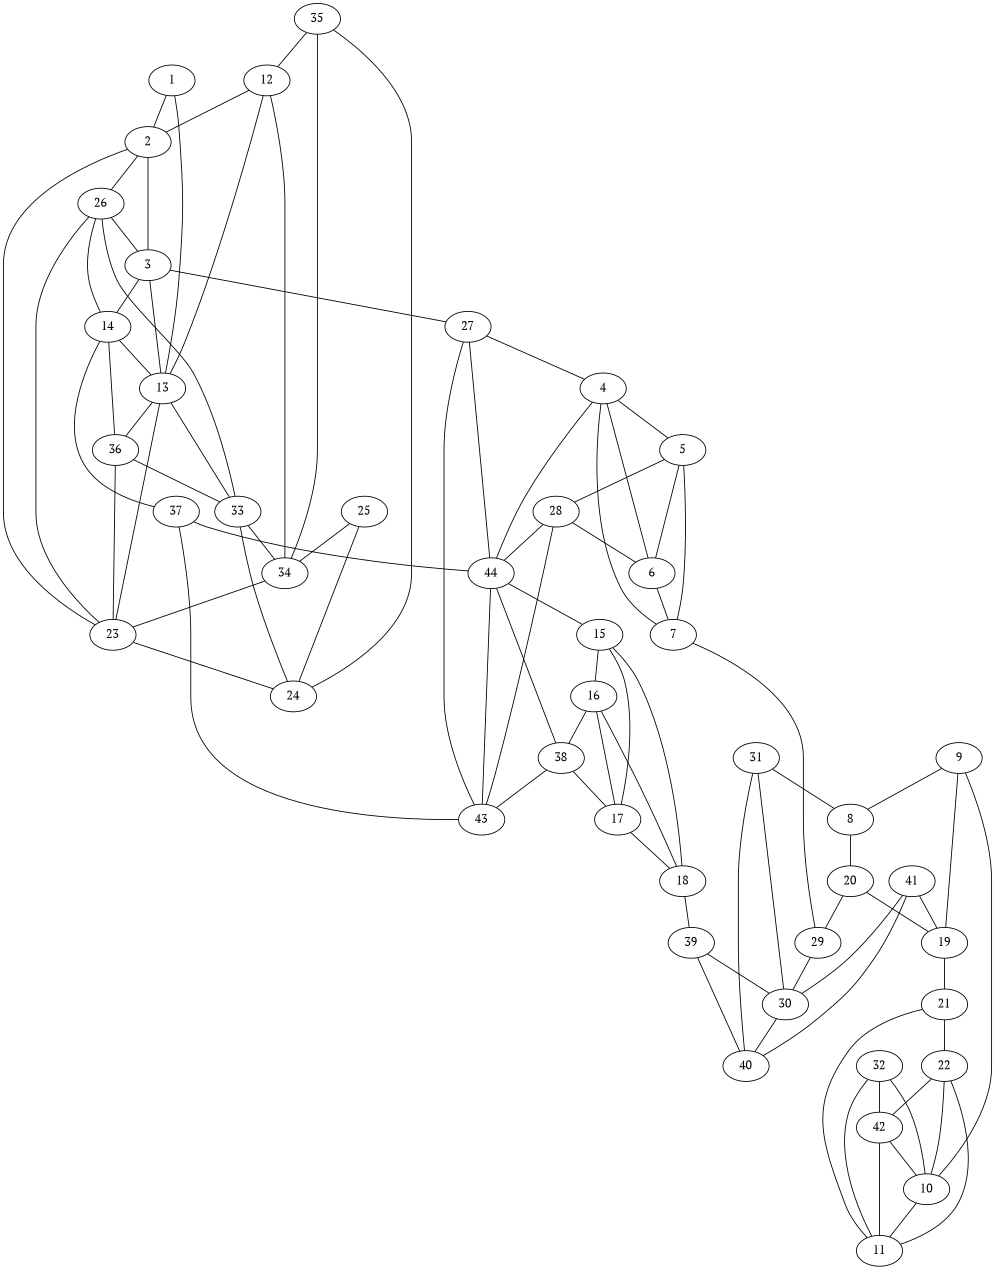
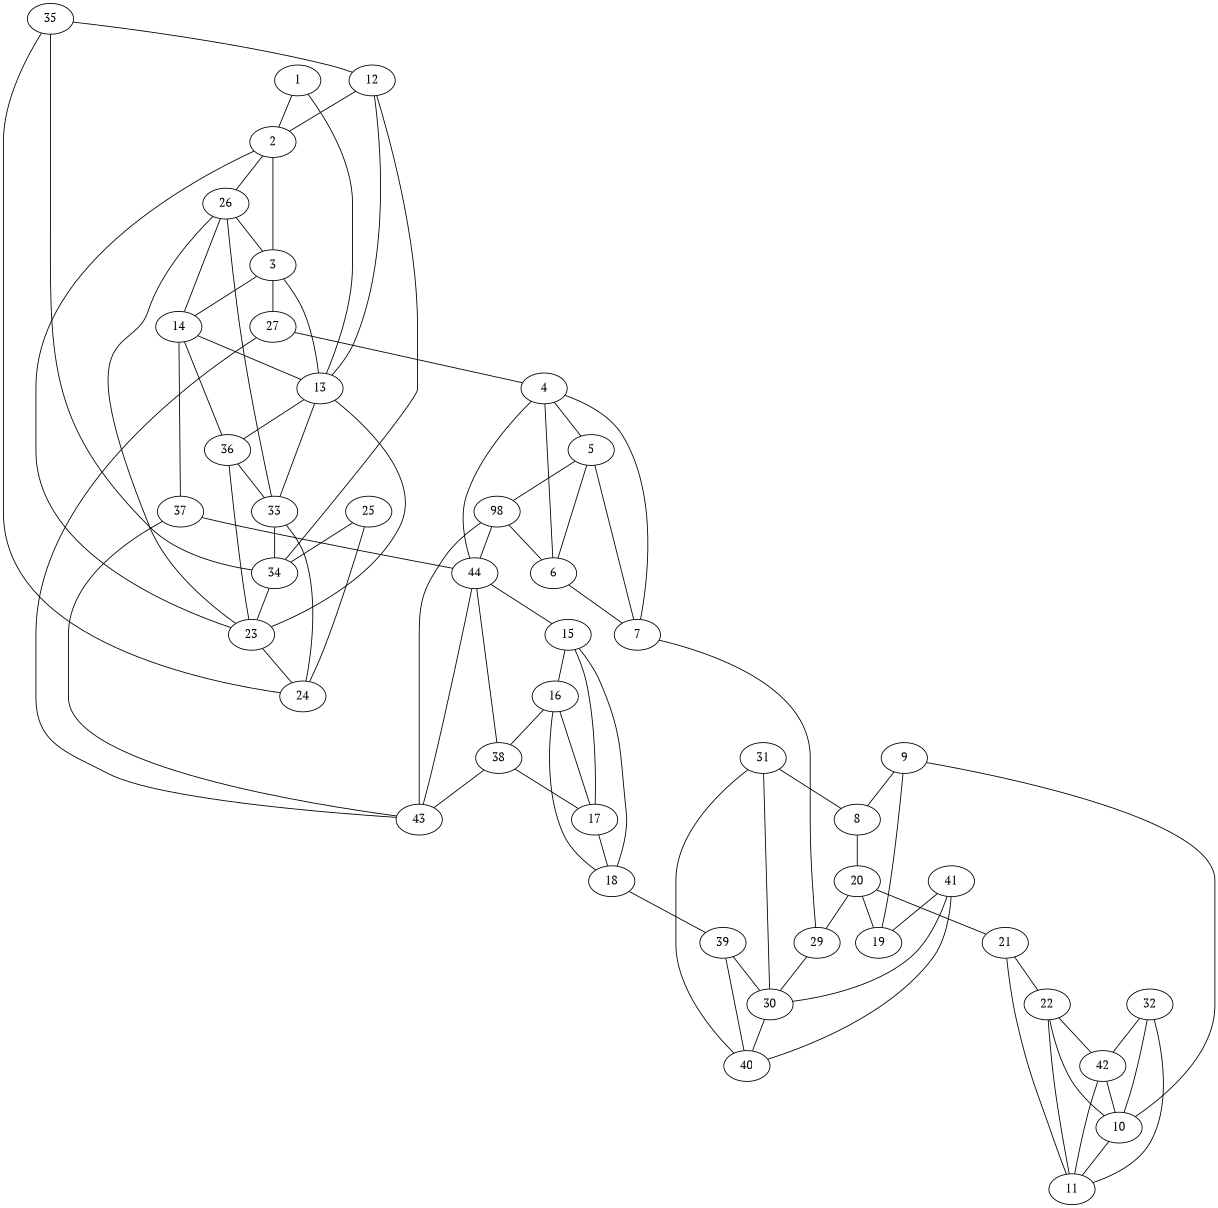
(480, 450) -> none
(556, 512) -> (497, 512)
(945, 974) -> (931, 912)
